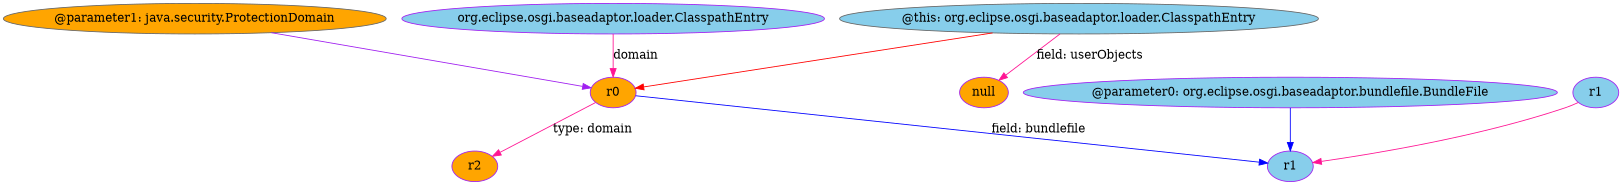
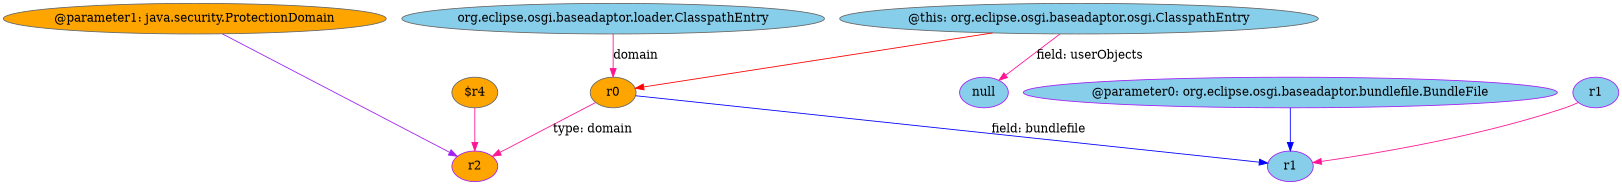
(613, 19) -> (613, 19)
(1079, 19) -> (1079, 19)
(427, 60) -> (336, 93)
none -> (475, 92)
(613, 92) -> (613, 92)
(984, 92) -> (984, 92)
